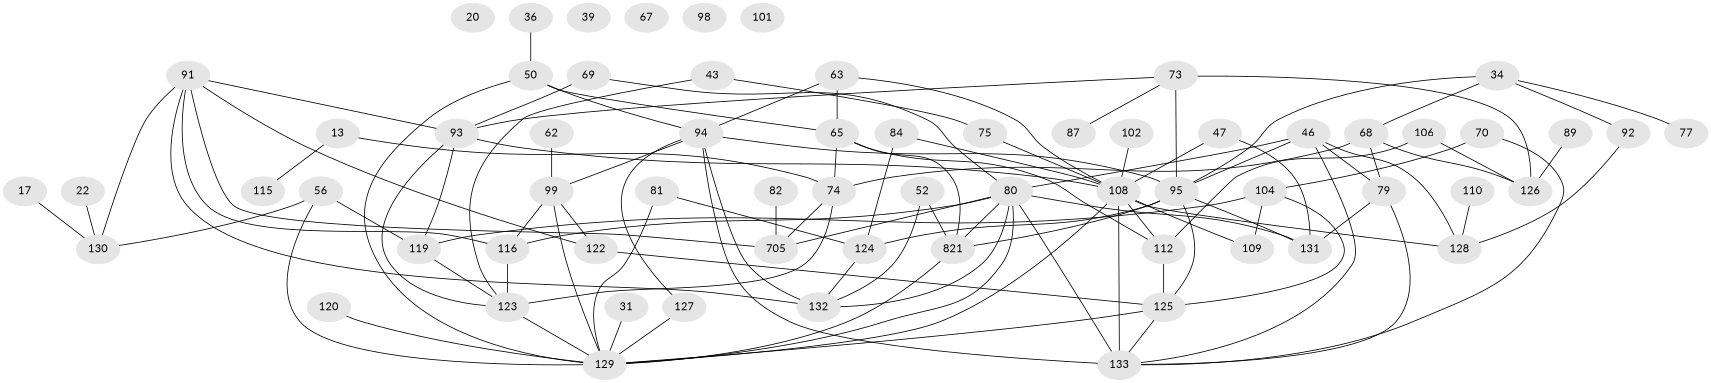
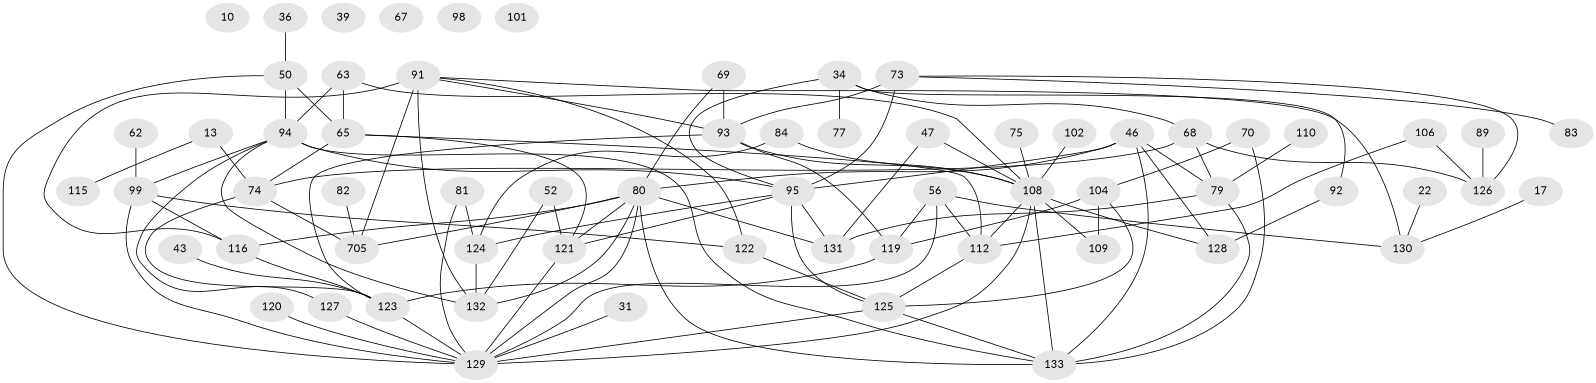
(473, 18) -> (228, 18)
(851, 99) -> none
(1074, 133) -> (1571, 133)
(1466, 220) -> (1262, 162)
none -> (959, 222)
(953, 249) -> (565, 249)
